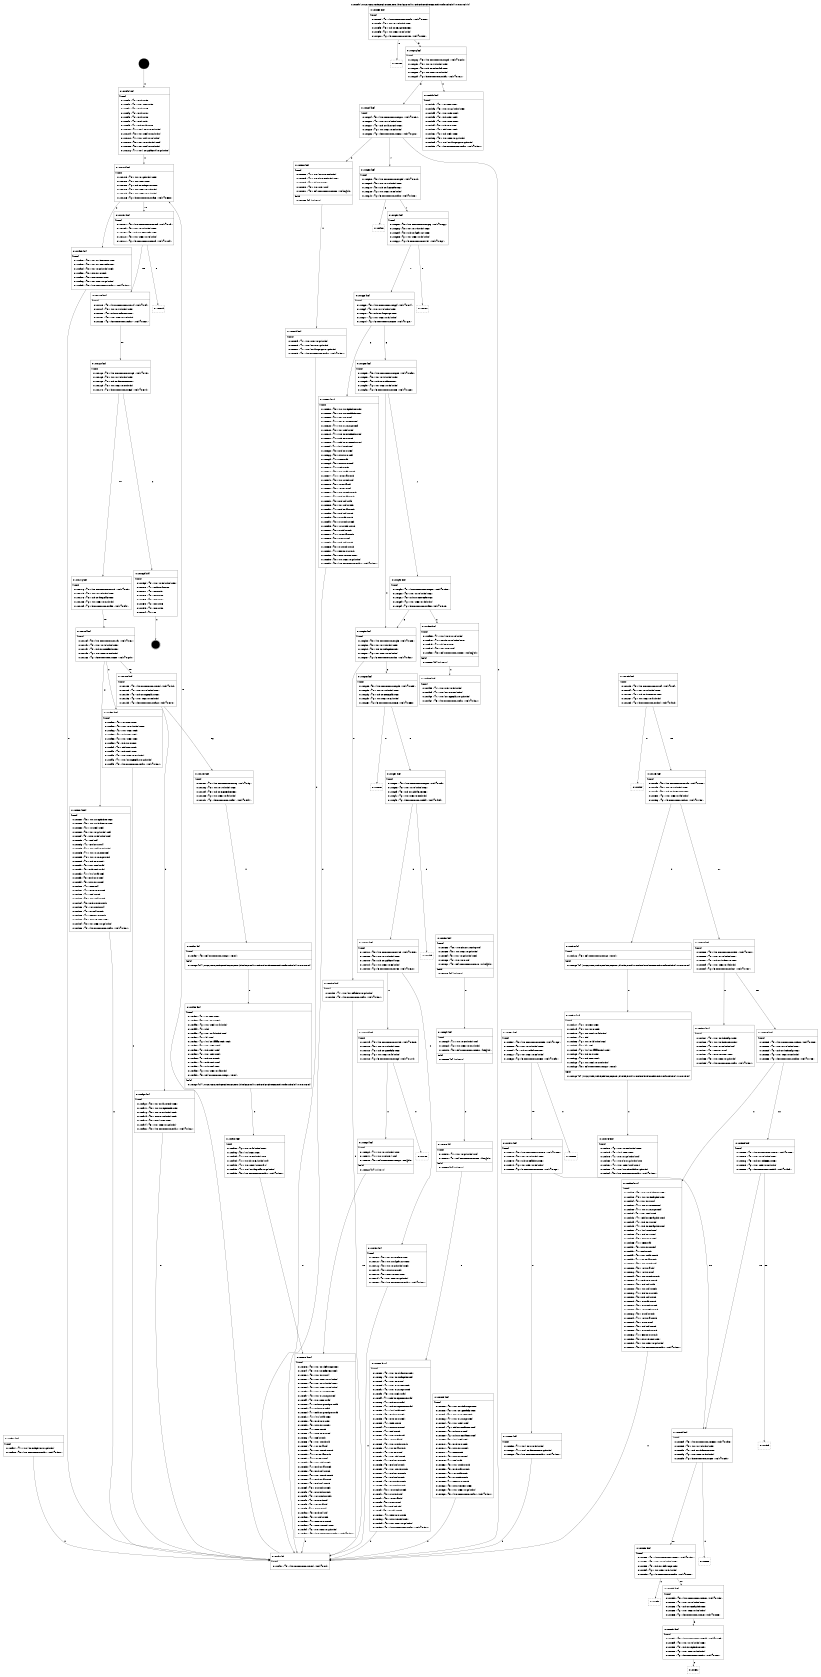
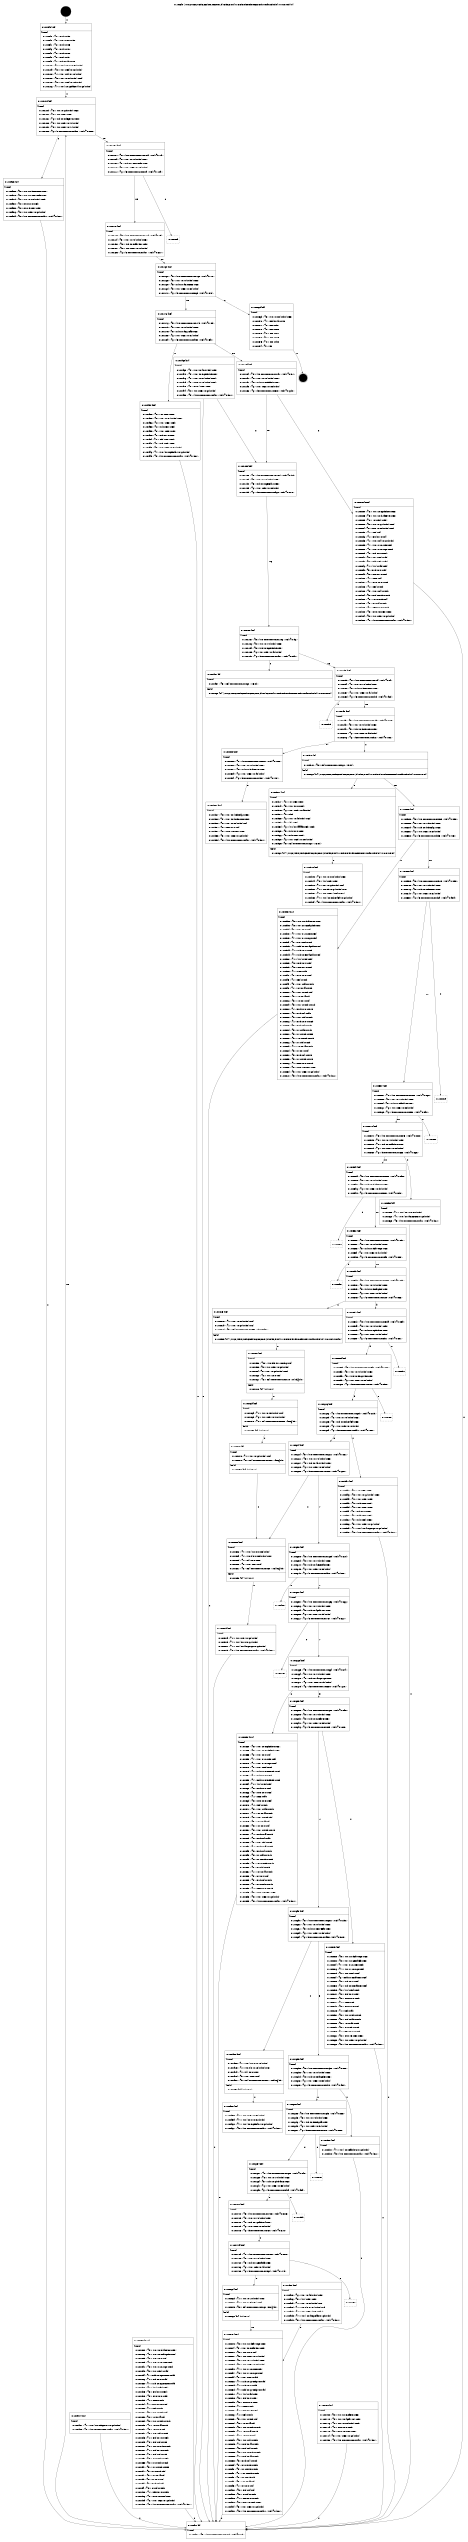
(386, 510) -> (341, 1836)
none -> (316, 660)
(110, 685) -> (170, 371)
(497, 886) -> (387, 2096)
(164, 898) -> (236, 430)
(755, 1000) -> (399, 791)
(248, 1046) -> none
(430, 1108) -> none
(446, 1265) -> (257, 1506)
(766, 1266) -> (440, 994)
(733, 1300) -> (415, 991)
none -> (277, 1326)
none -> (368, 1348)
